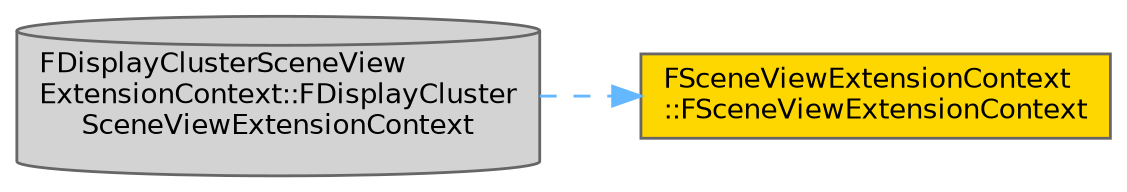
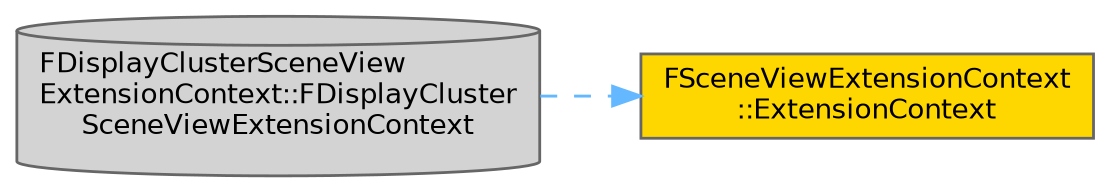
(876, 96) -> (867, 96)
